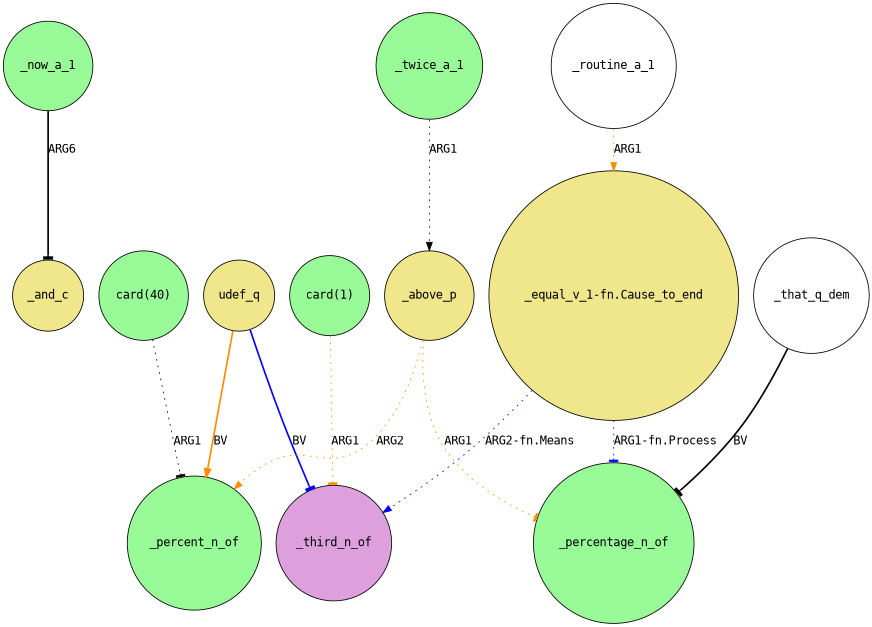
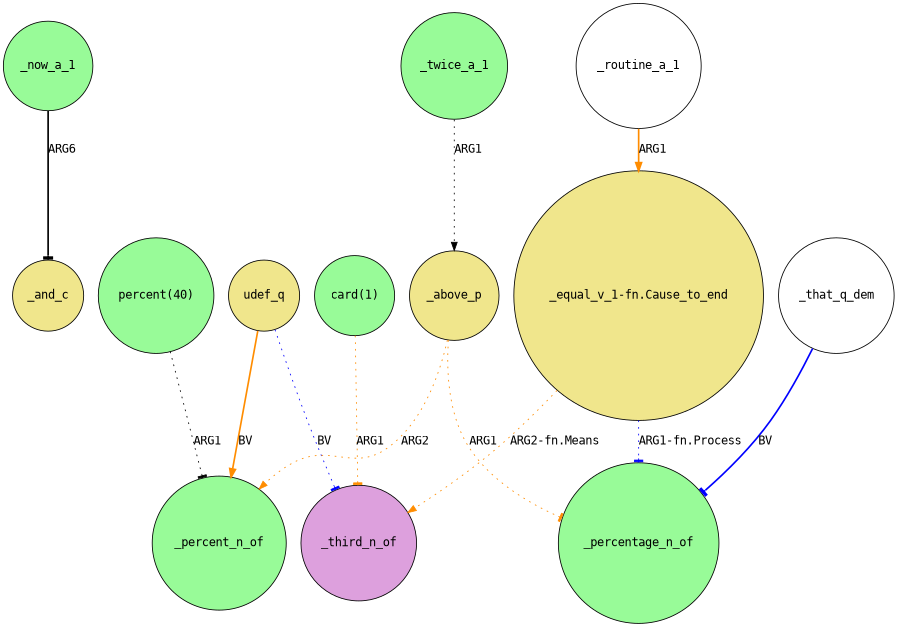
(614, 146) -> (639, 146)
(144, 296) -> (156, 296)
(278, 409) -> (303, 409)
(742, 425) -> (767, 425)
(465, 454) -> (490, 454)
